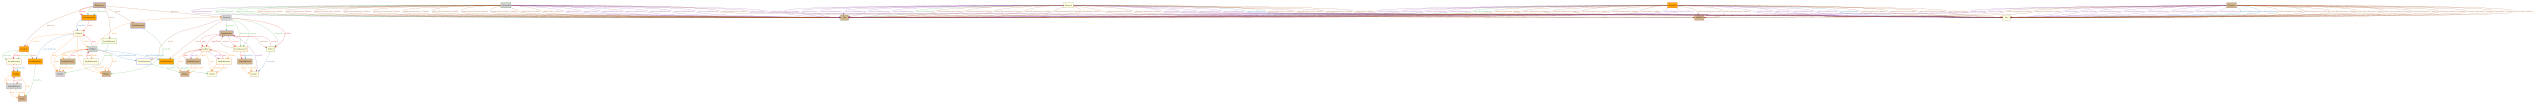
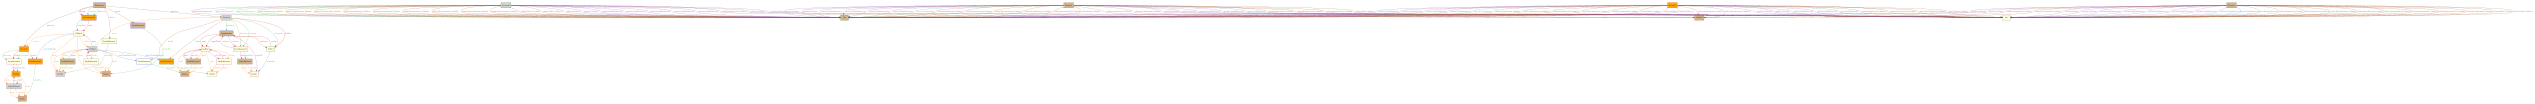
(1069, 5) -> (1069, 5)
